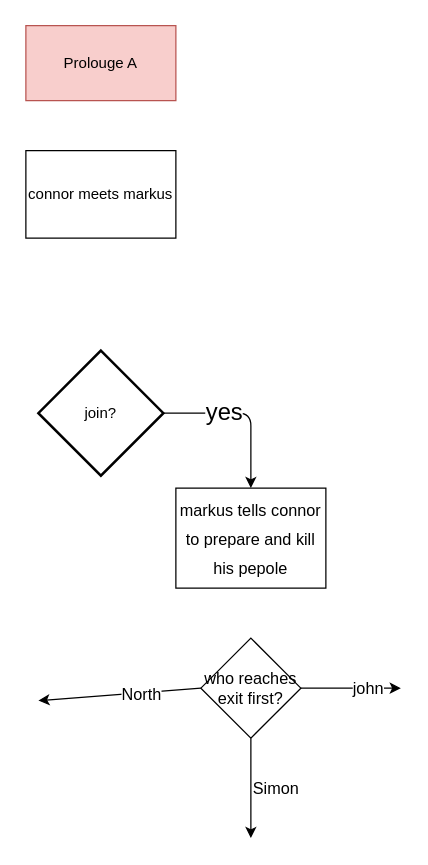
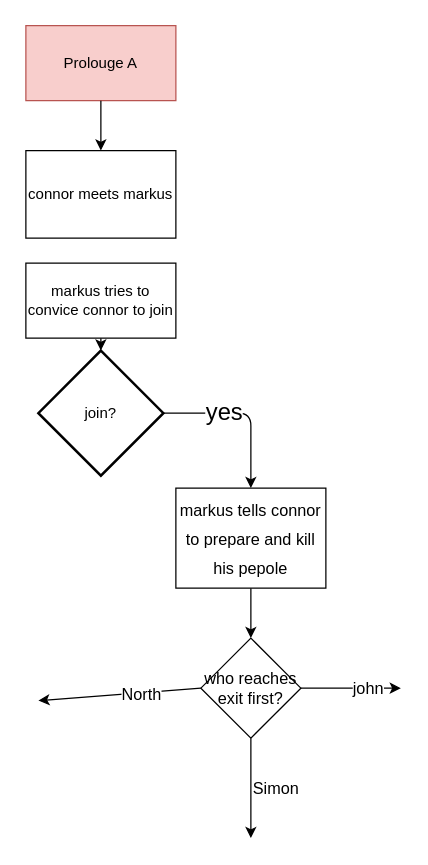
none -> (101, 122)
none -> (101, 301)
none -> (101, 340)
none -> (251, 609)
